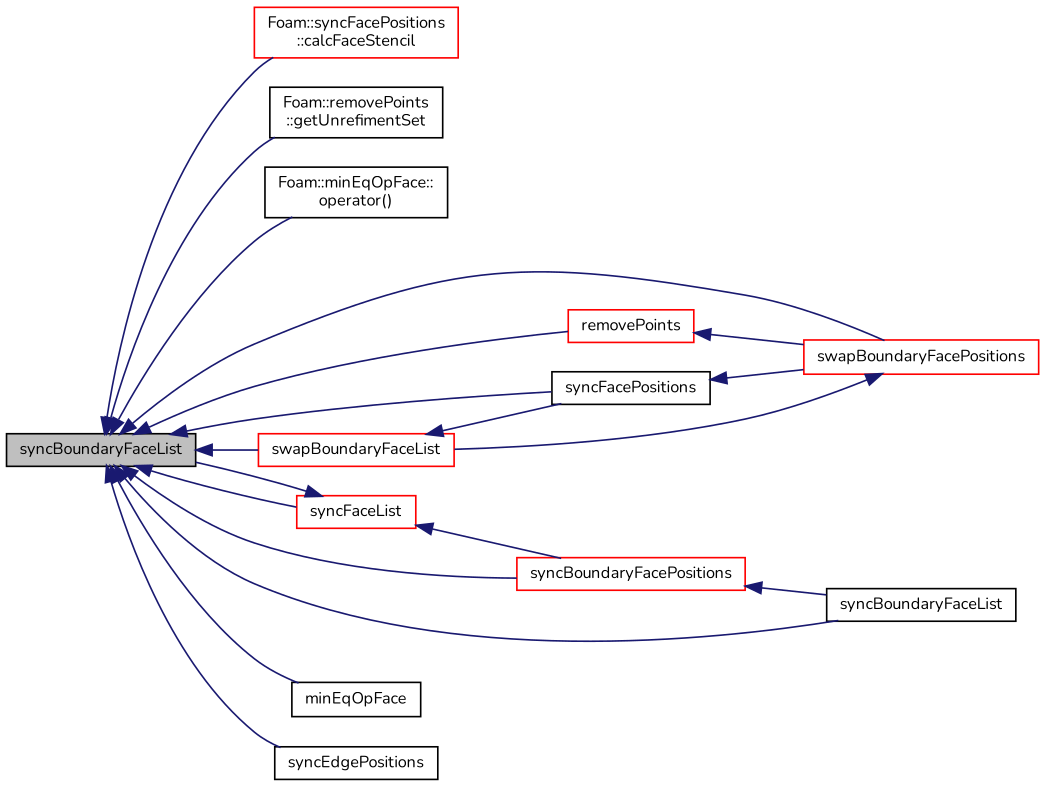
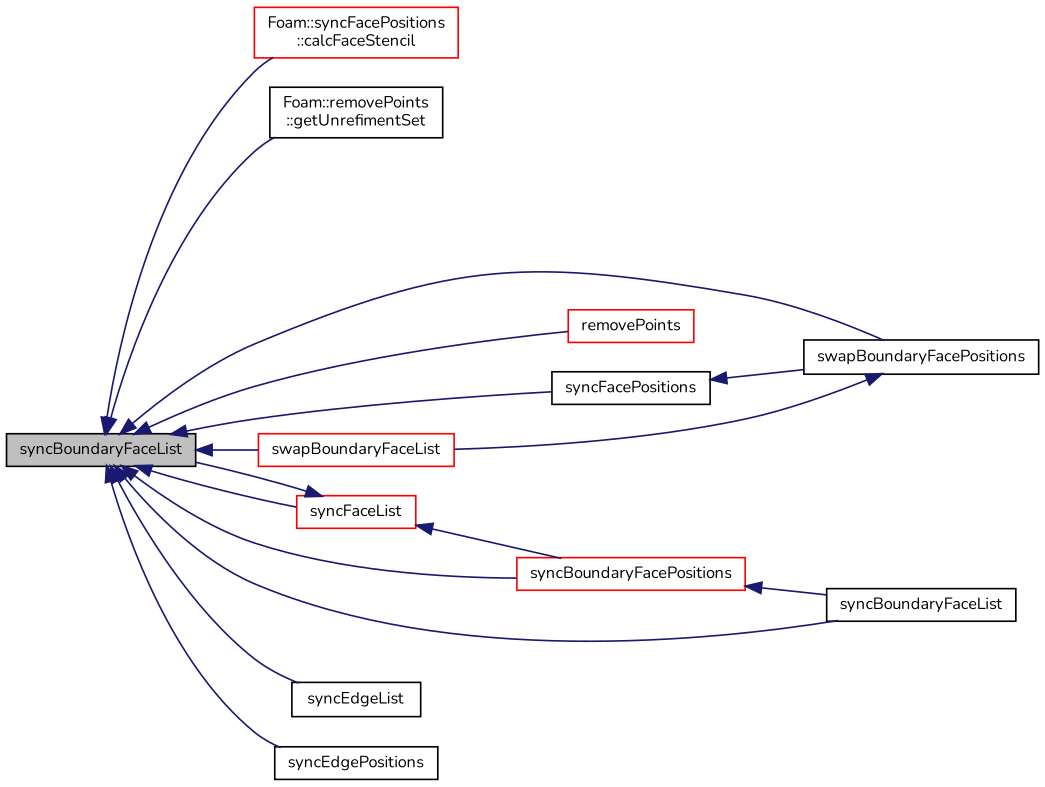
(356, 192) -> none
(757, 340) -> none
(921, 357) -> (921, 357)
(502, 417) -> none
(356, 700) -> (356, 700)
